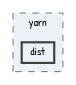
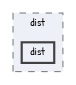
(38, 23) -> (38, 23)
